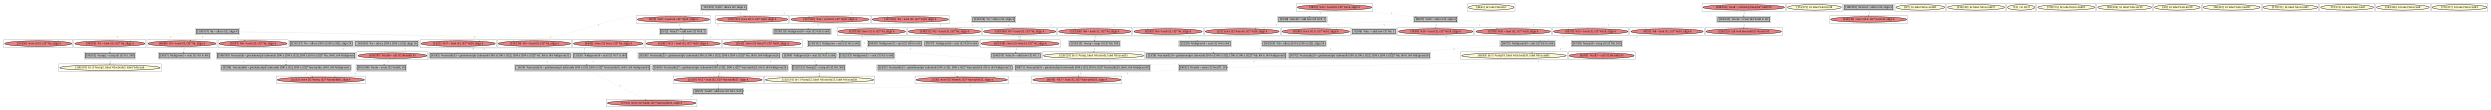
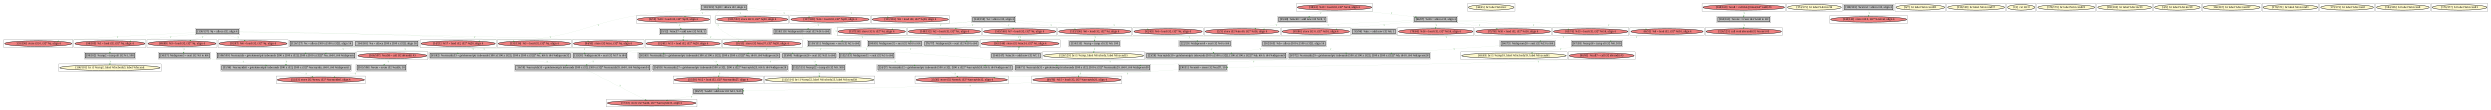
(910, 35) -> (751, 49)
(1016, 49) -> (1018, 50)
